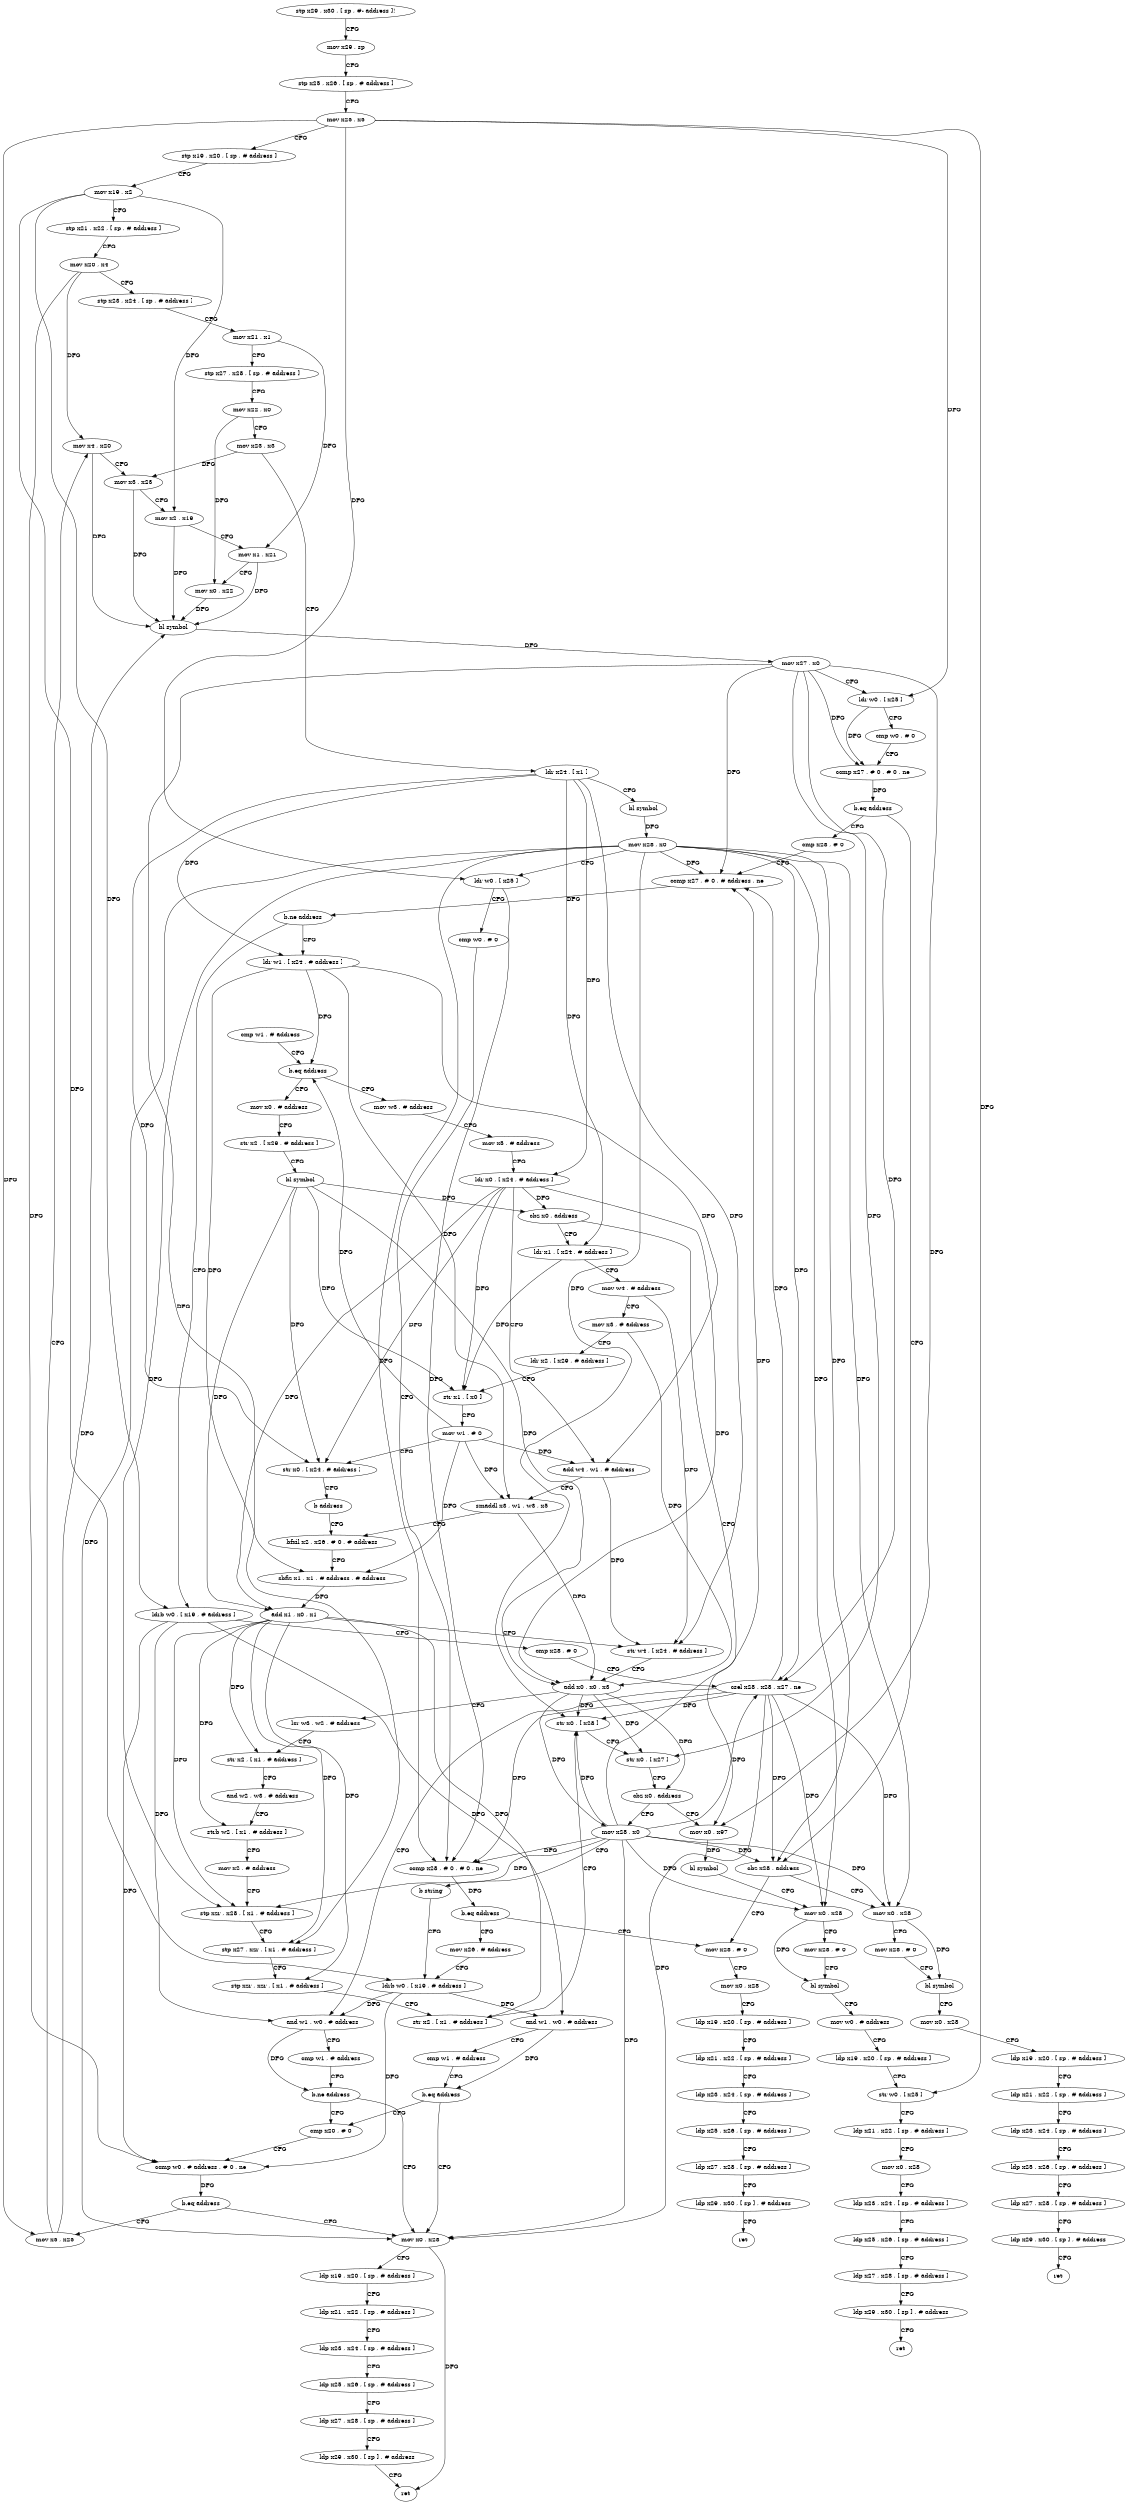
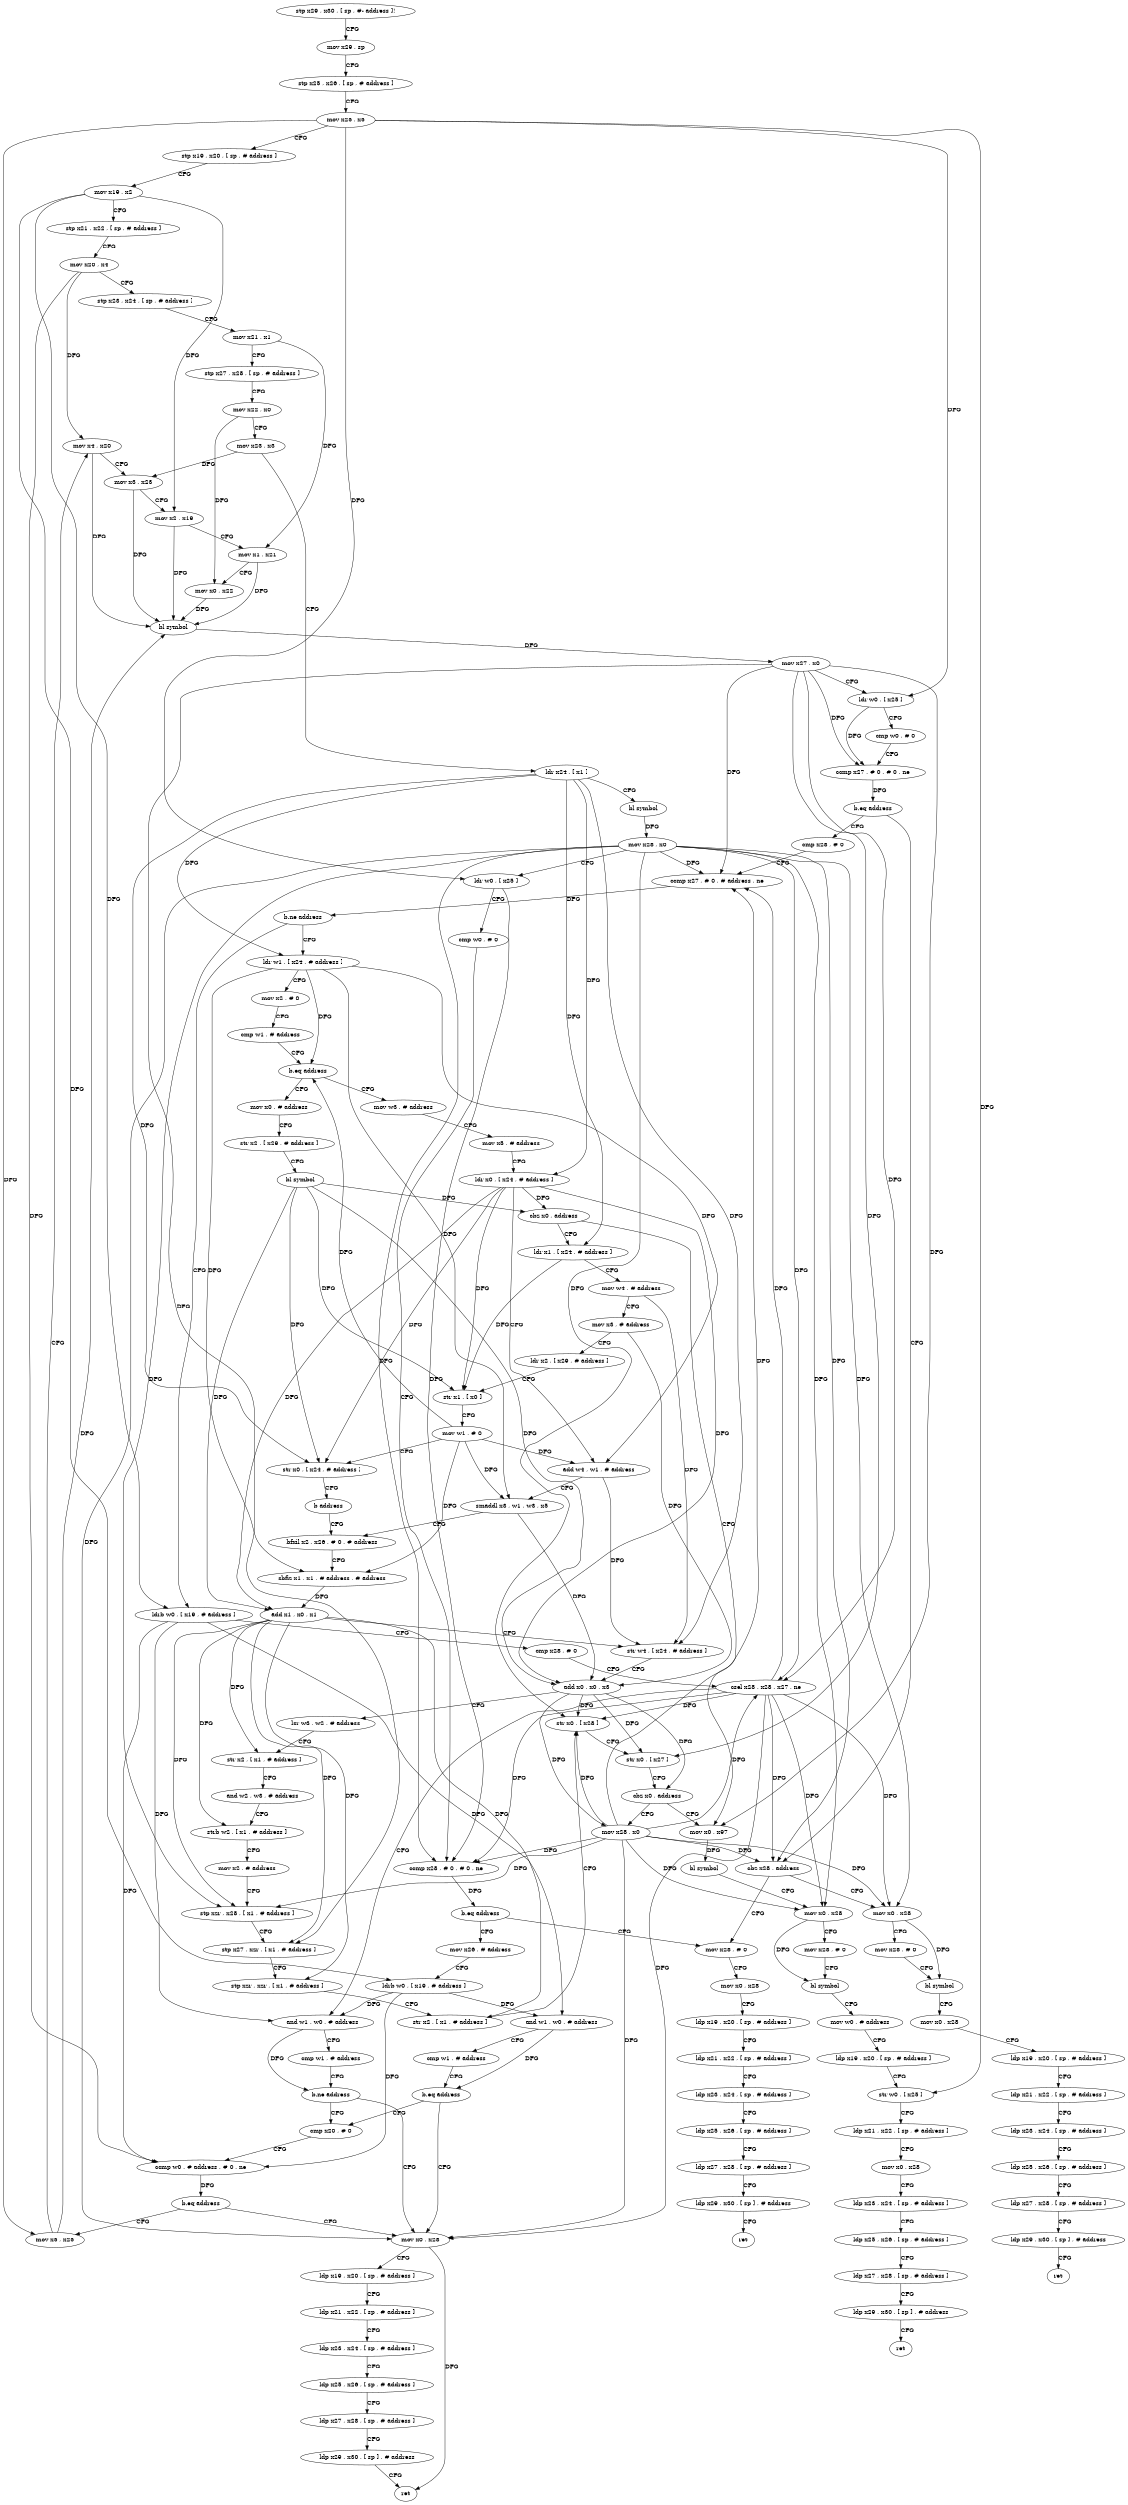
none -> (280, 999)
(431, 1891) -> none
